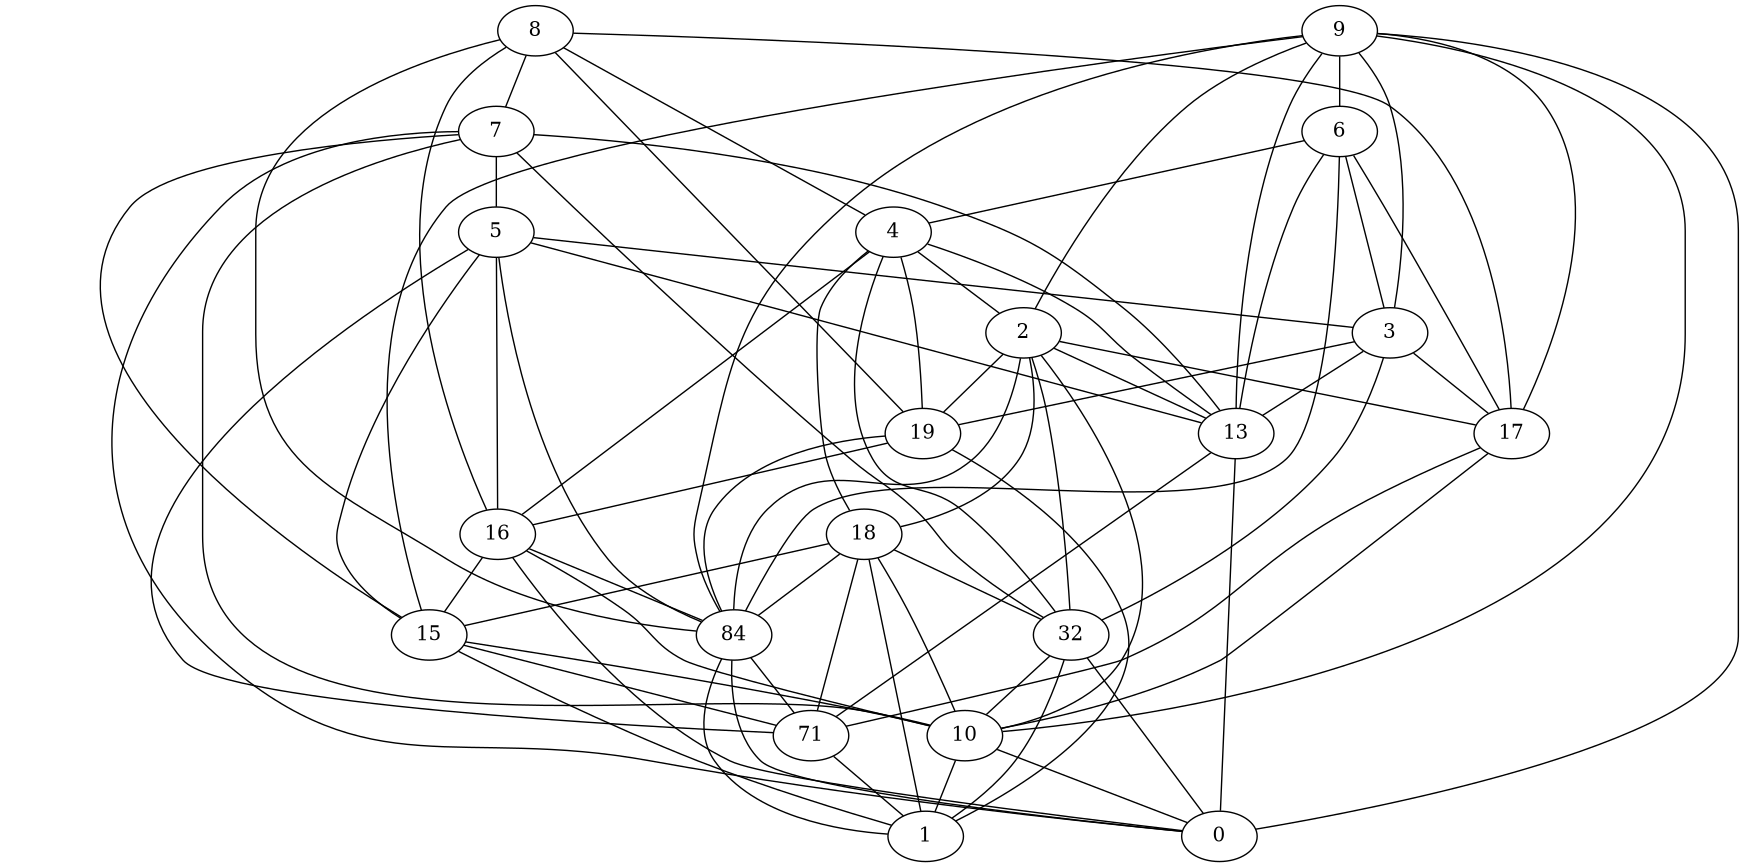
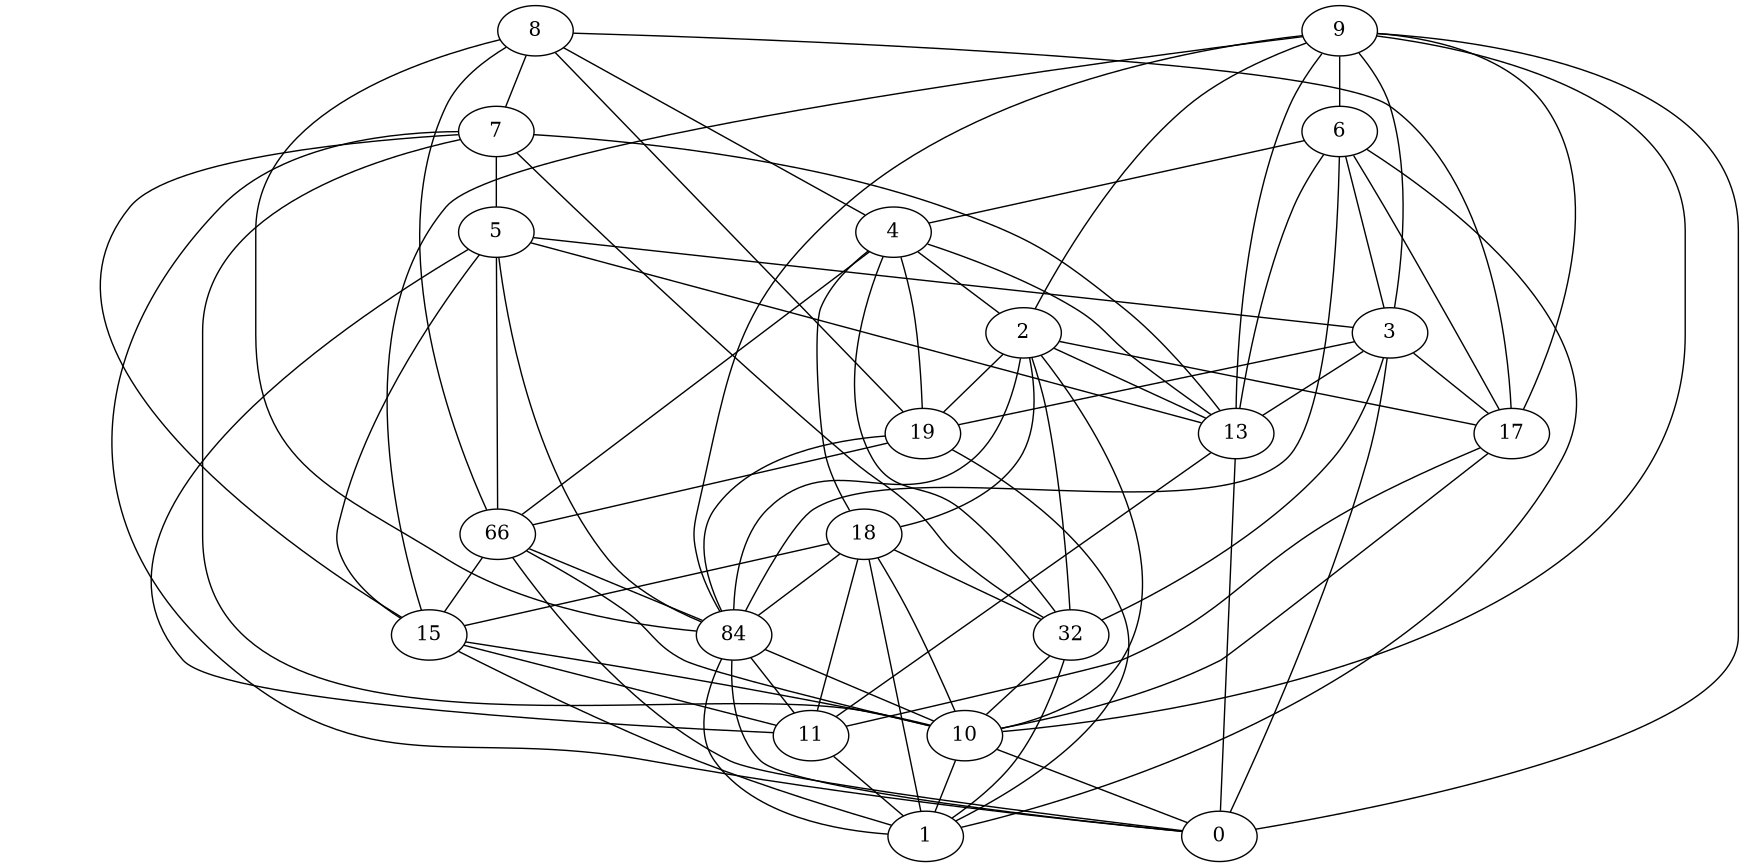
(498, 534) -> (498, 534)
none -> (1460, 585)
none -> (850, 685)
(811, 736) -> (811, 736)
(1145, 736) -> (1320, 601)
